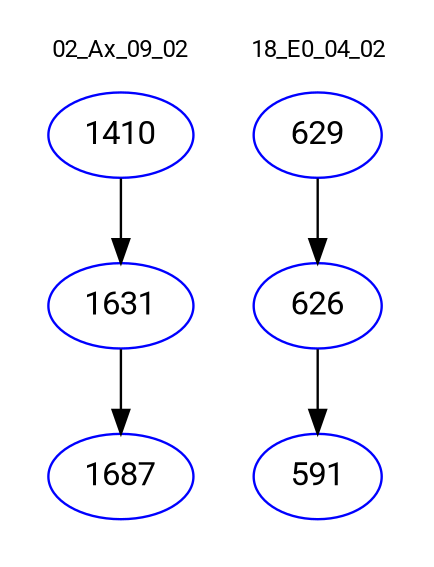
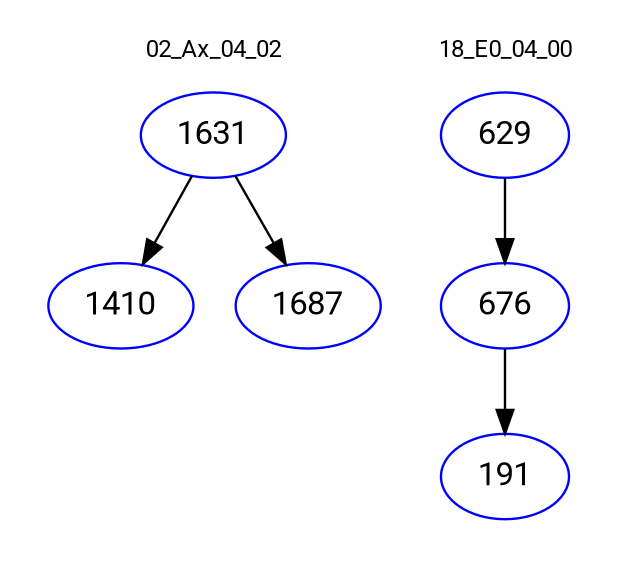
(121, 51) -> (215, 51)
(319, 51) -> (506, 51)
(121, 209) -> (173, 209)
(318, 306) -> (505, 306)
(318, 477) -> (505, 477)
